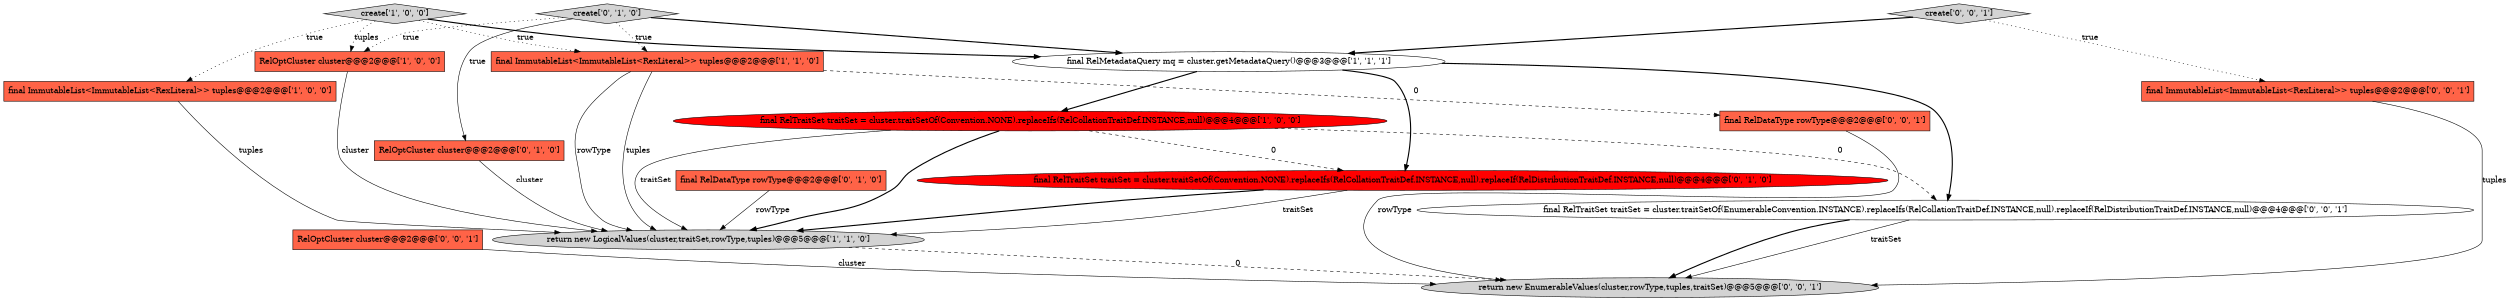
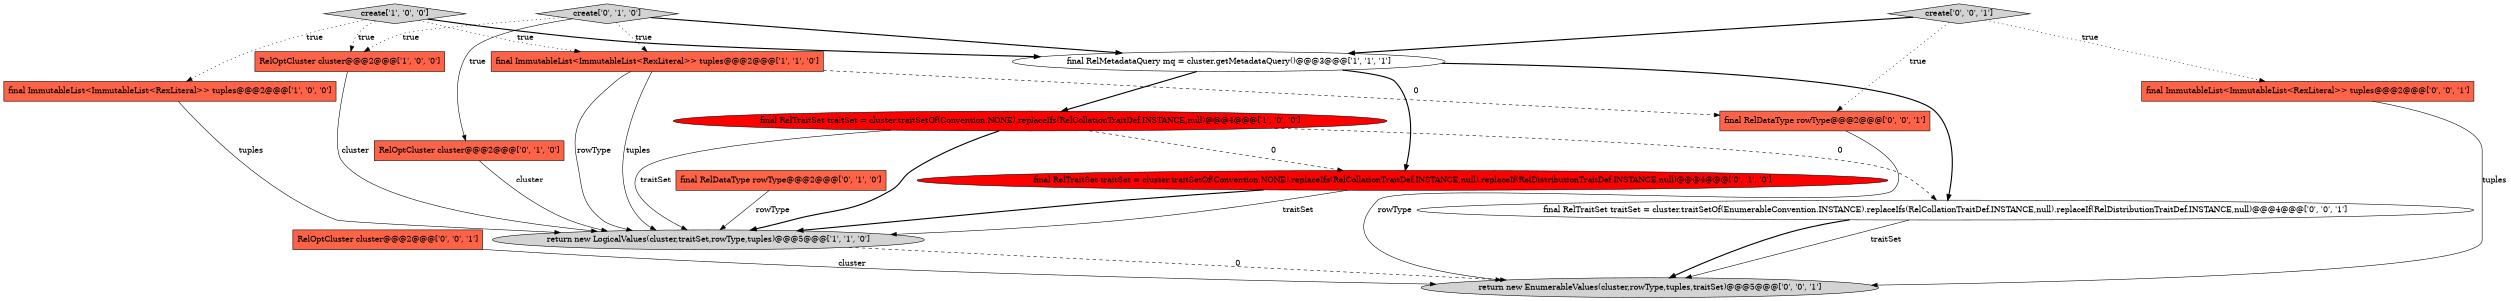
(367, 38) -> (367, 38)
none -> (1895, 65)
